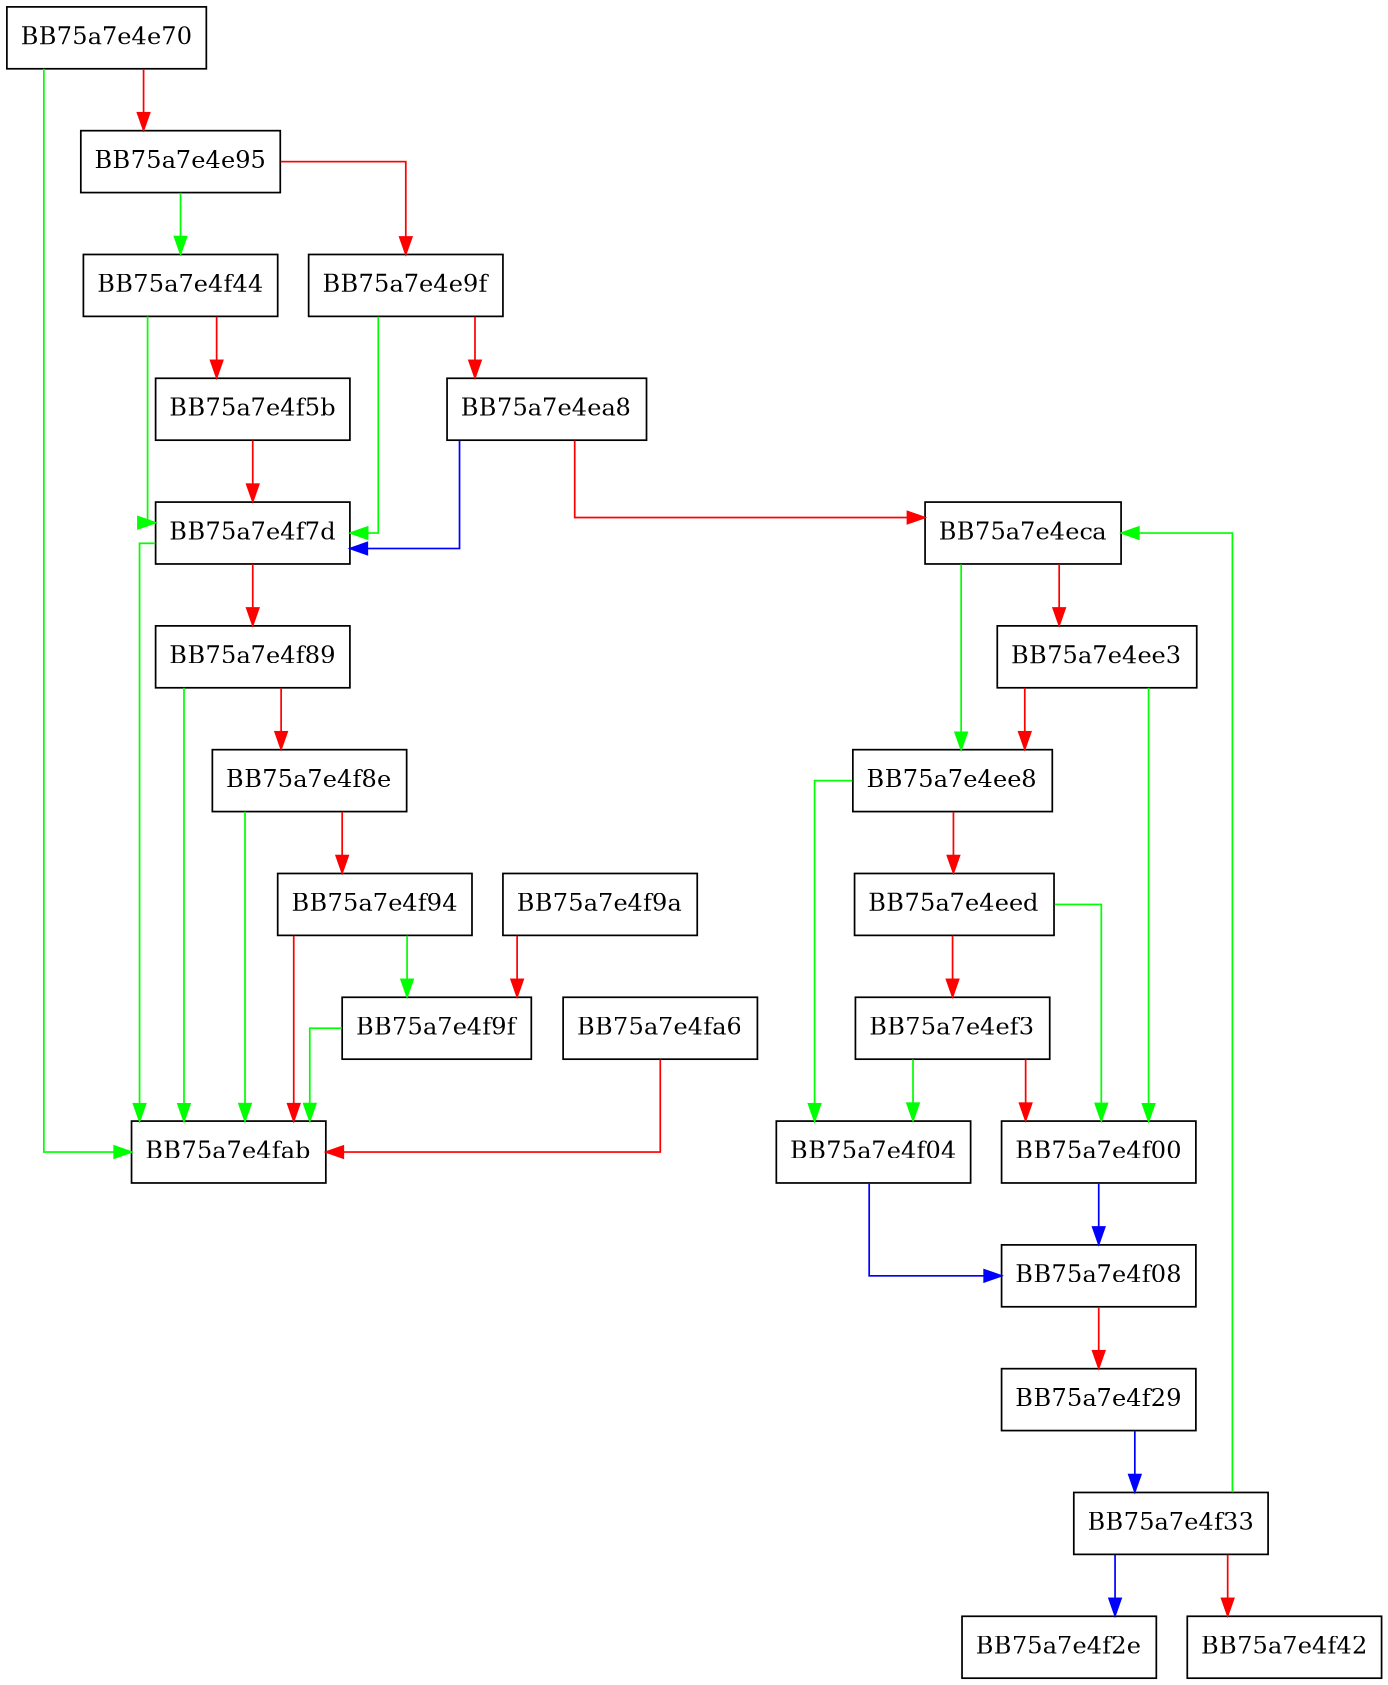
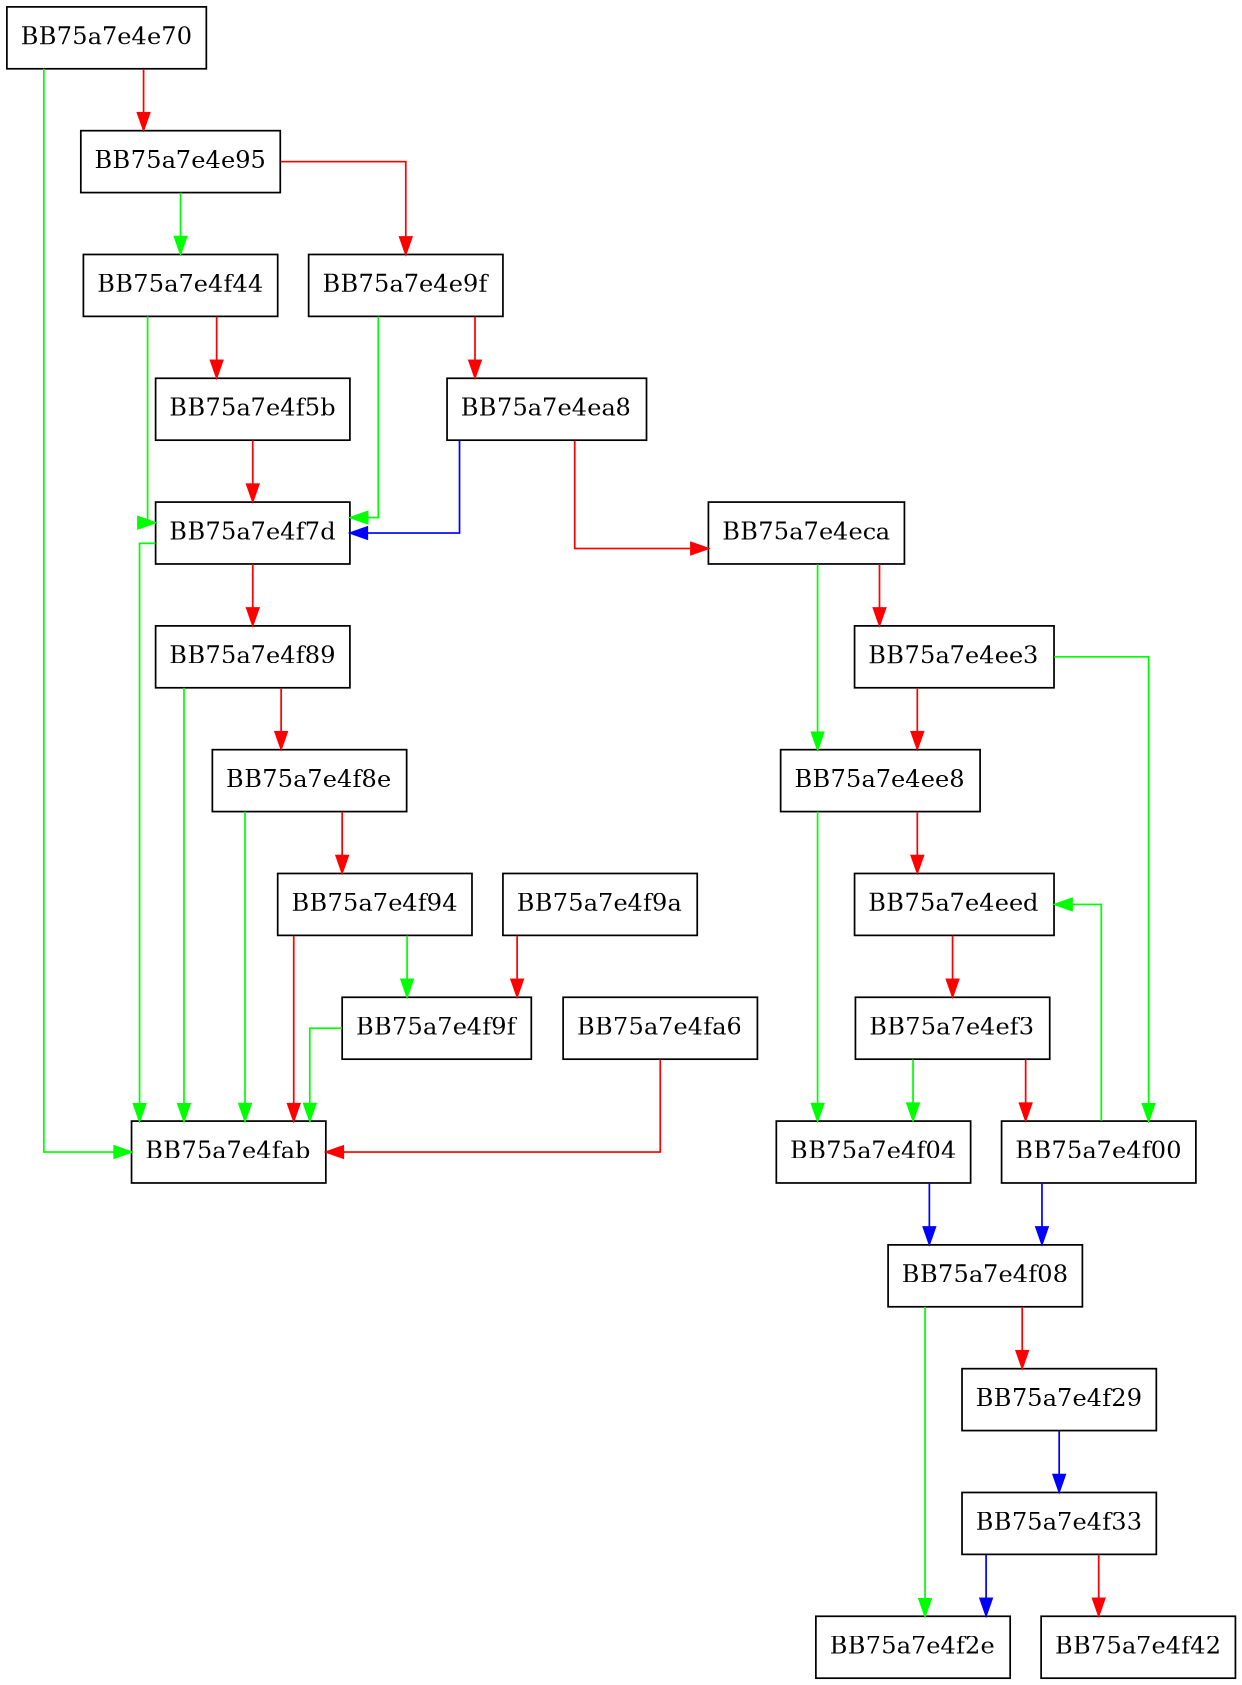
(1232, 966) -> none
(1101, 981) -> (1101, 998)
none -> (925, 1453)
